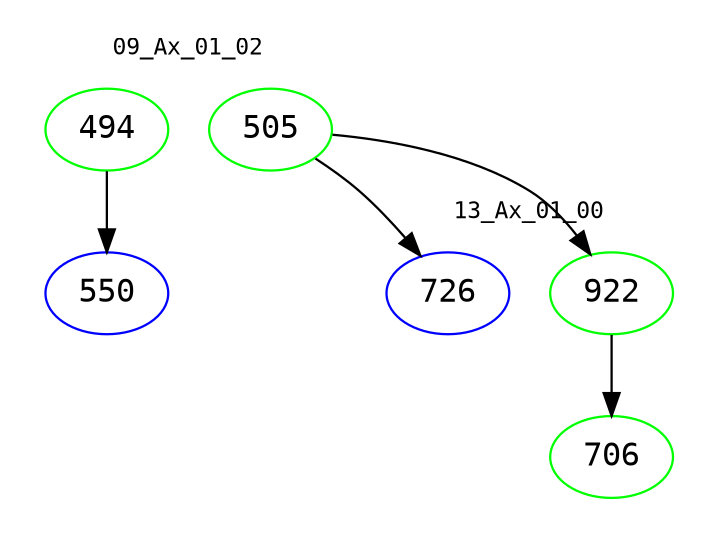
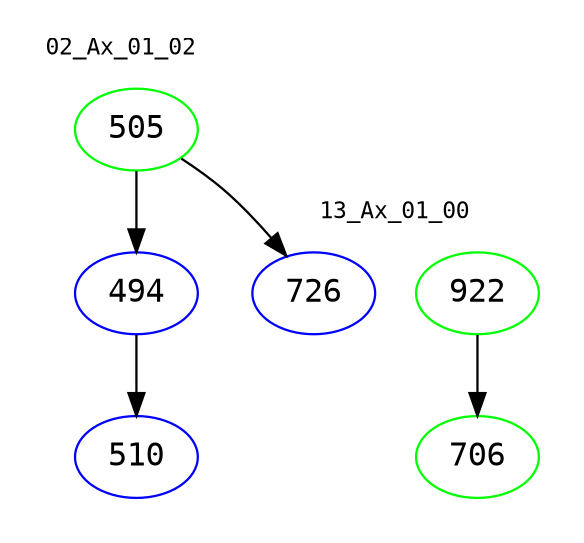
(189, 49) -> (122, 49)
(107, 130) -> (136, 293)
(465, 162) -> (136, 200)
(107, 293) -> (136, 457)
